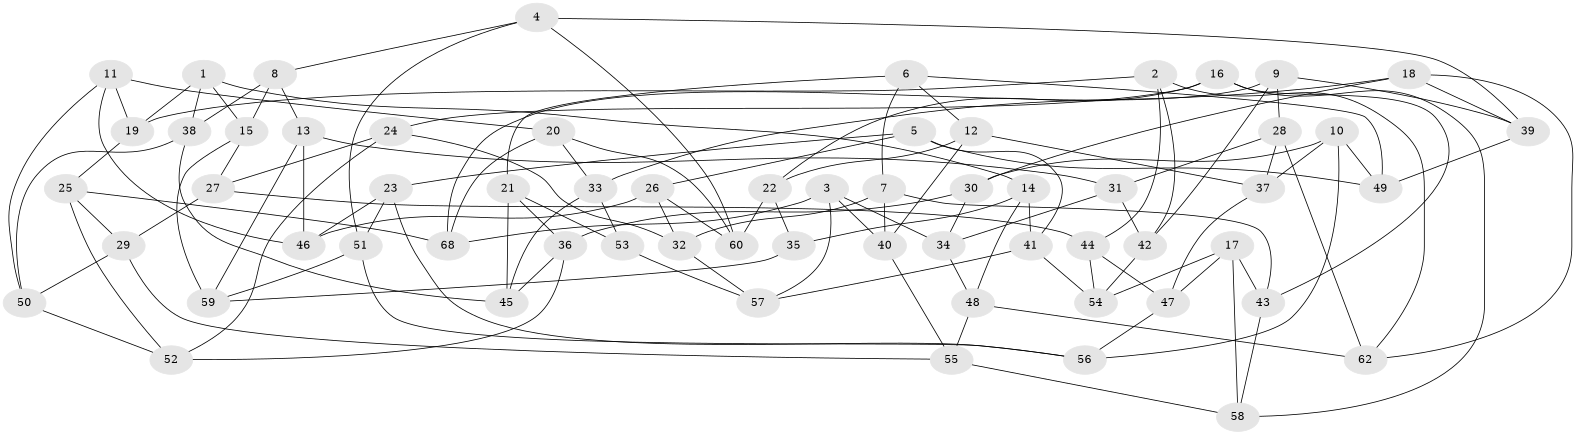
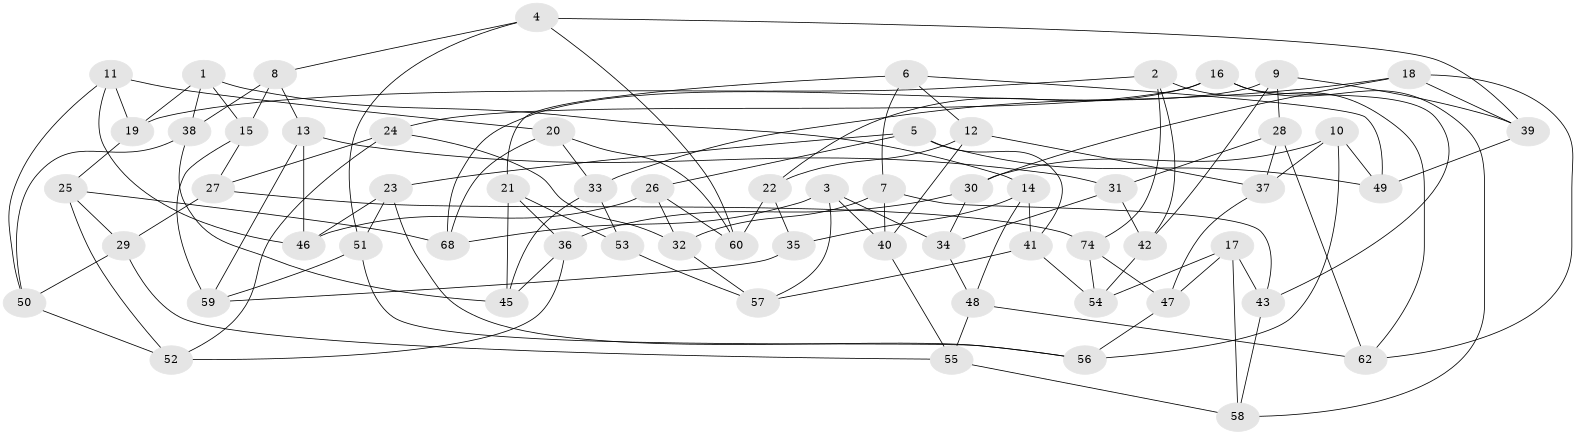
(1088, 246) -> (1088, 246)
